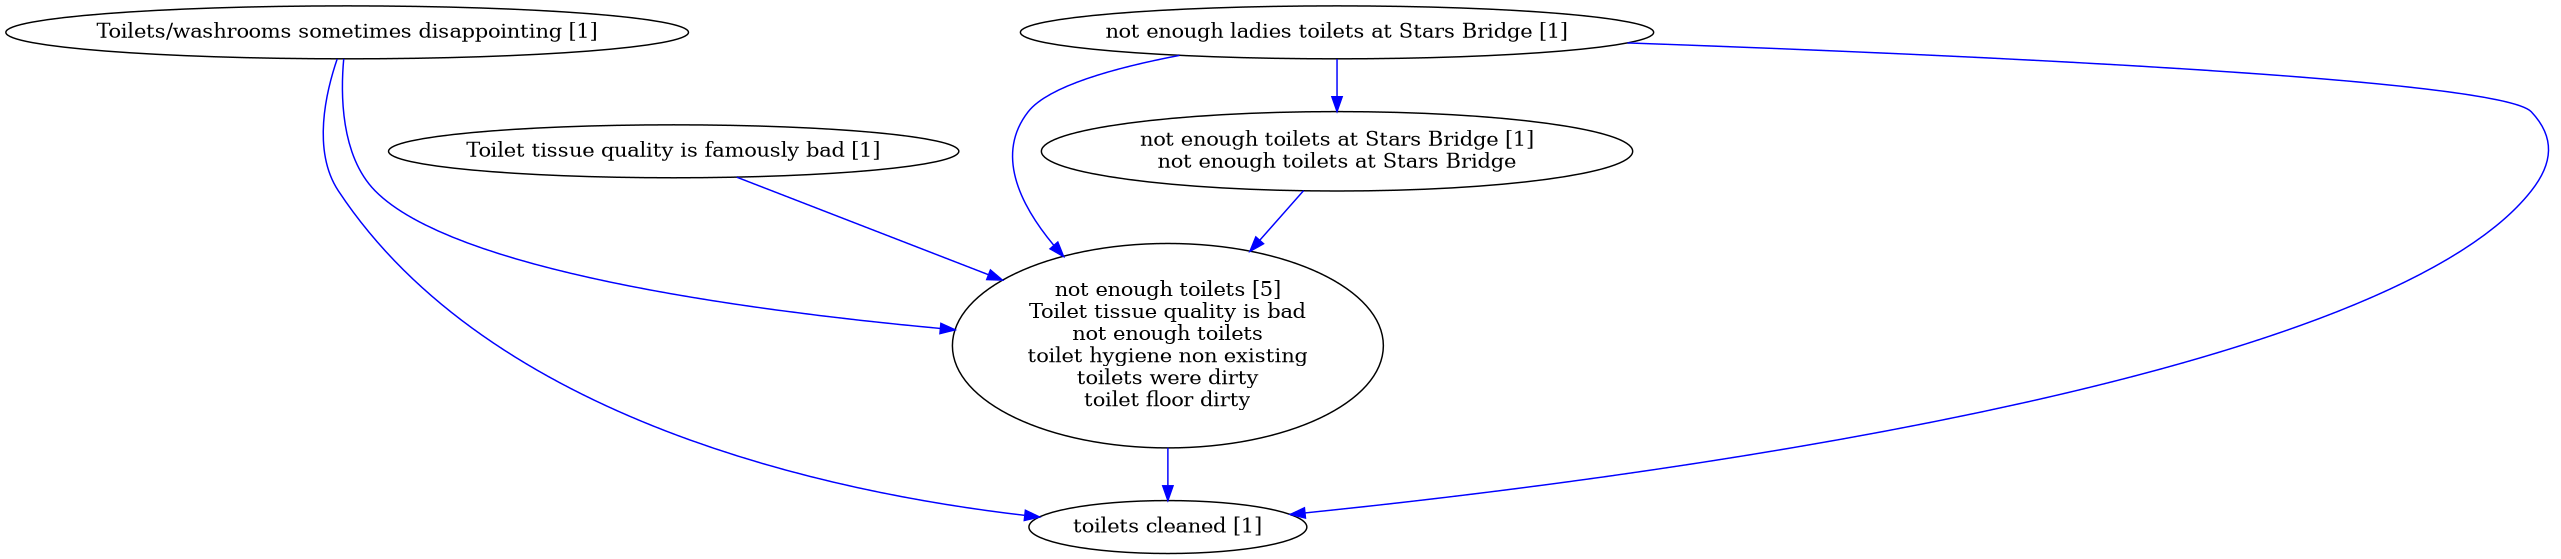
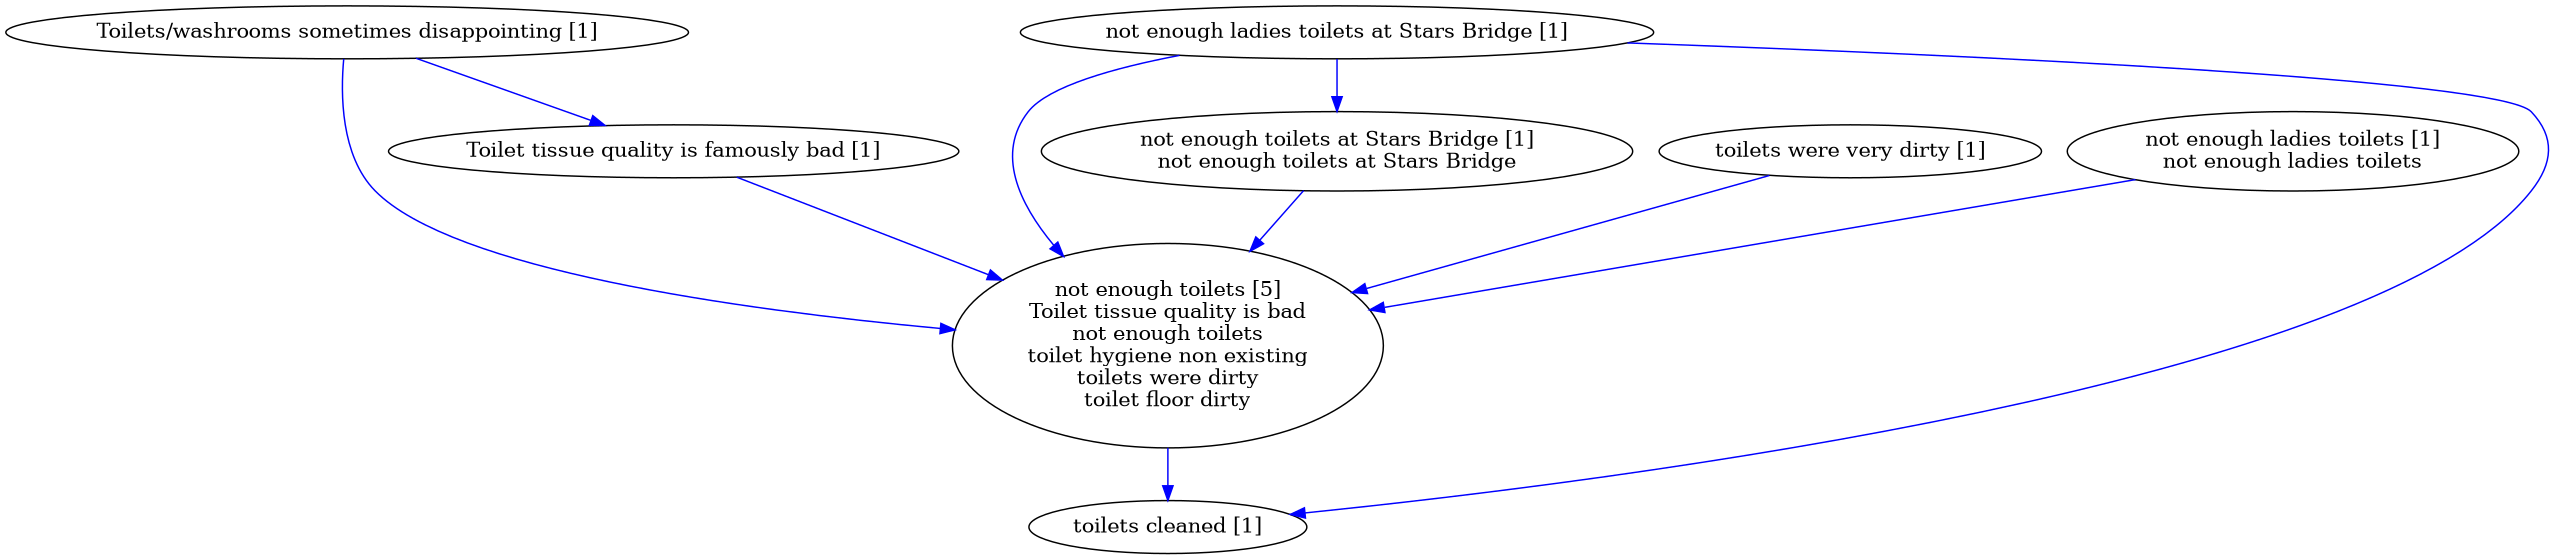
none -> (1850, 151)
none -> (2293, 151)
(584, 395) -> (503, 89)
